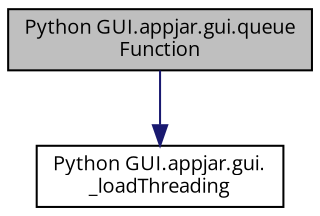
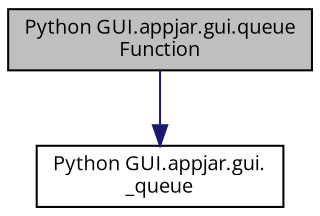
(160, 176) -> (160, 176)
